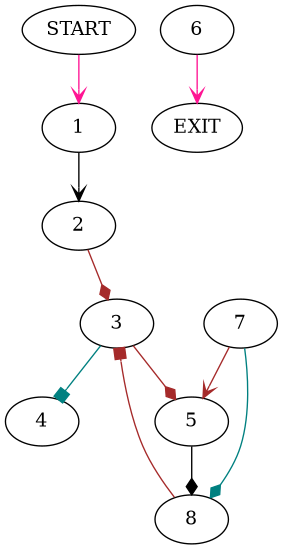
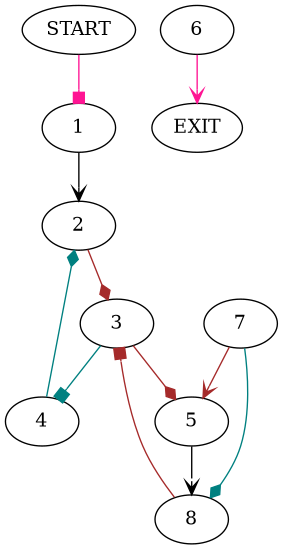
(79, 72) -> (79, 72)
none -> (59, 332)
(192, 462) -> (192, 462)
